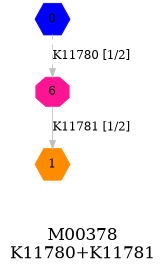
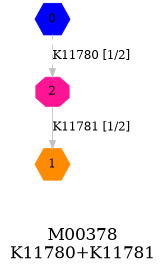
(53, 92) -> (53, 92)
